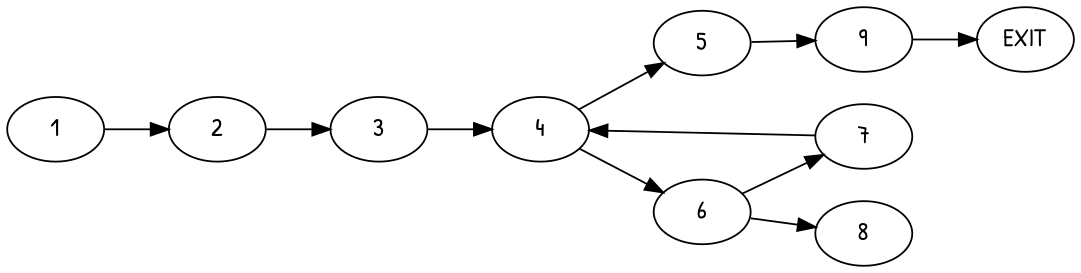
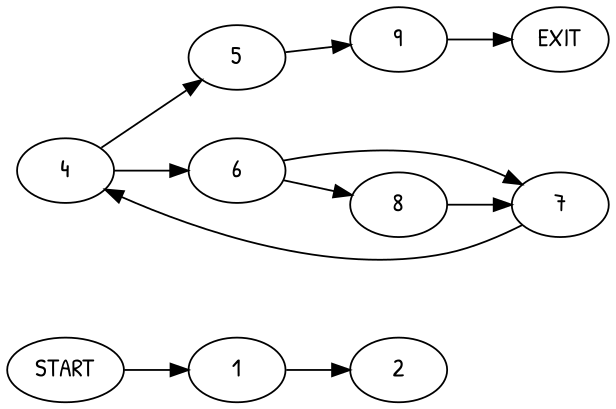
(379, 129) -> none
none -> (471, 205)
none -> (66, 370)
